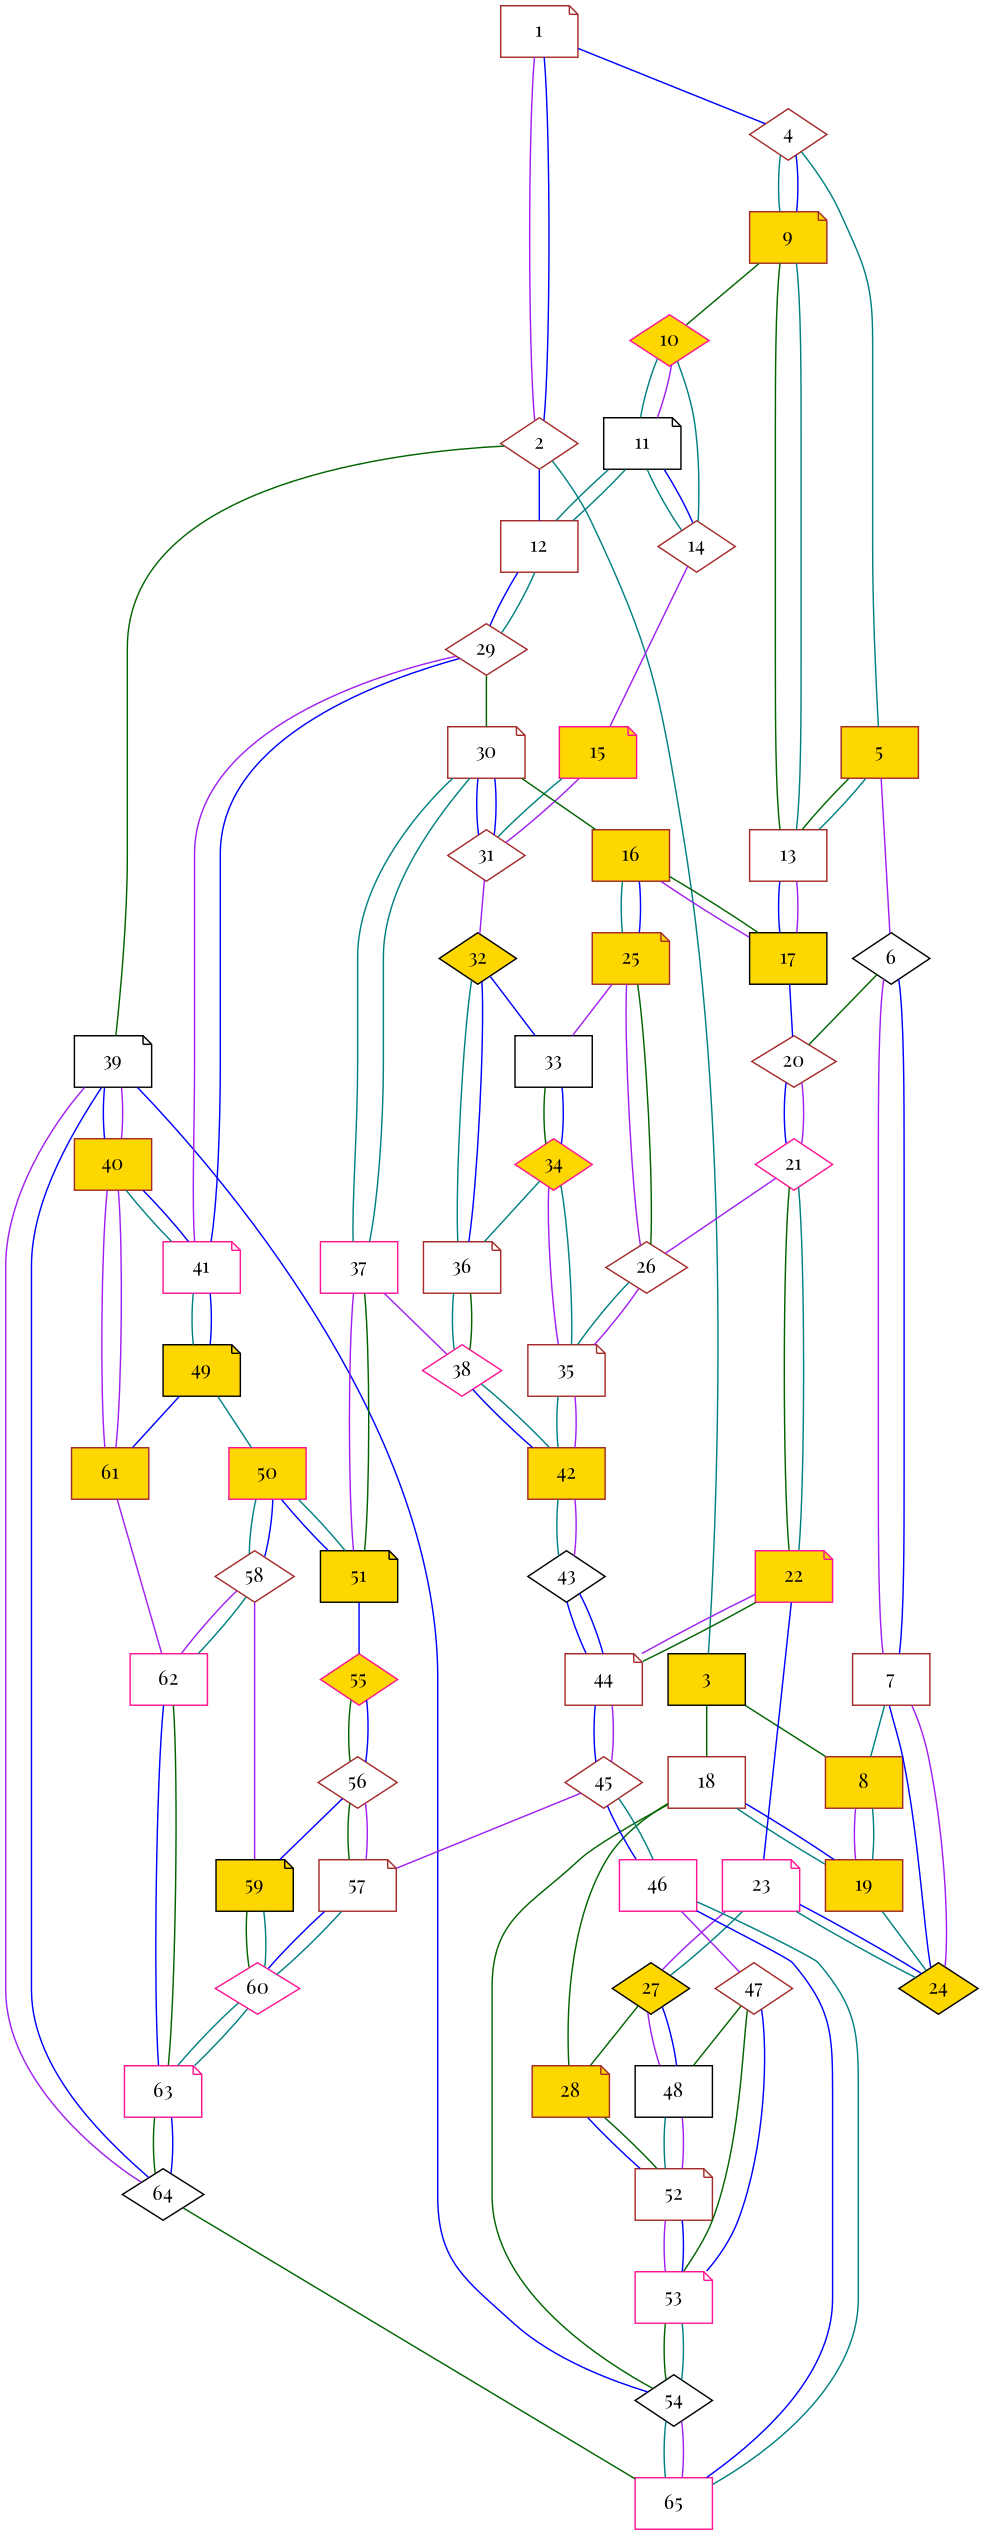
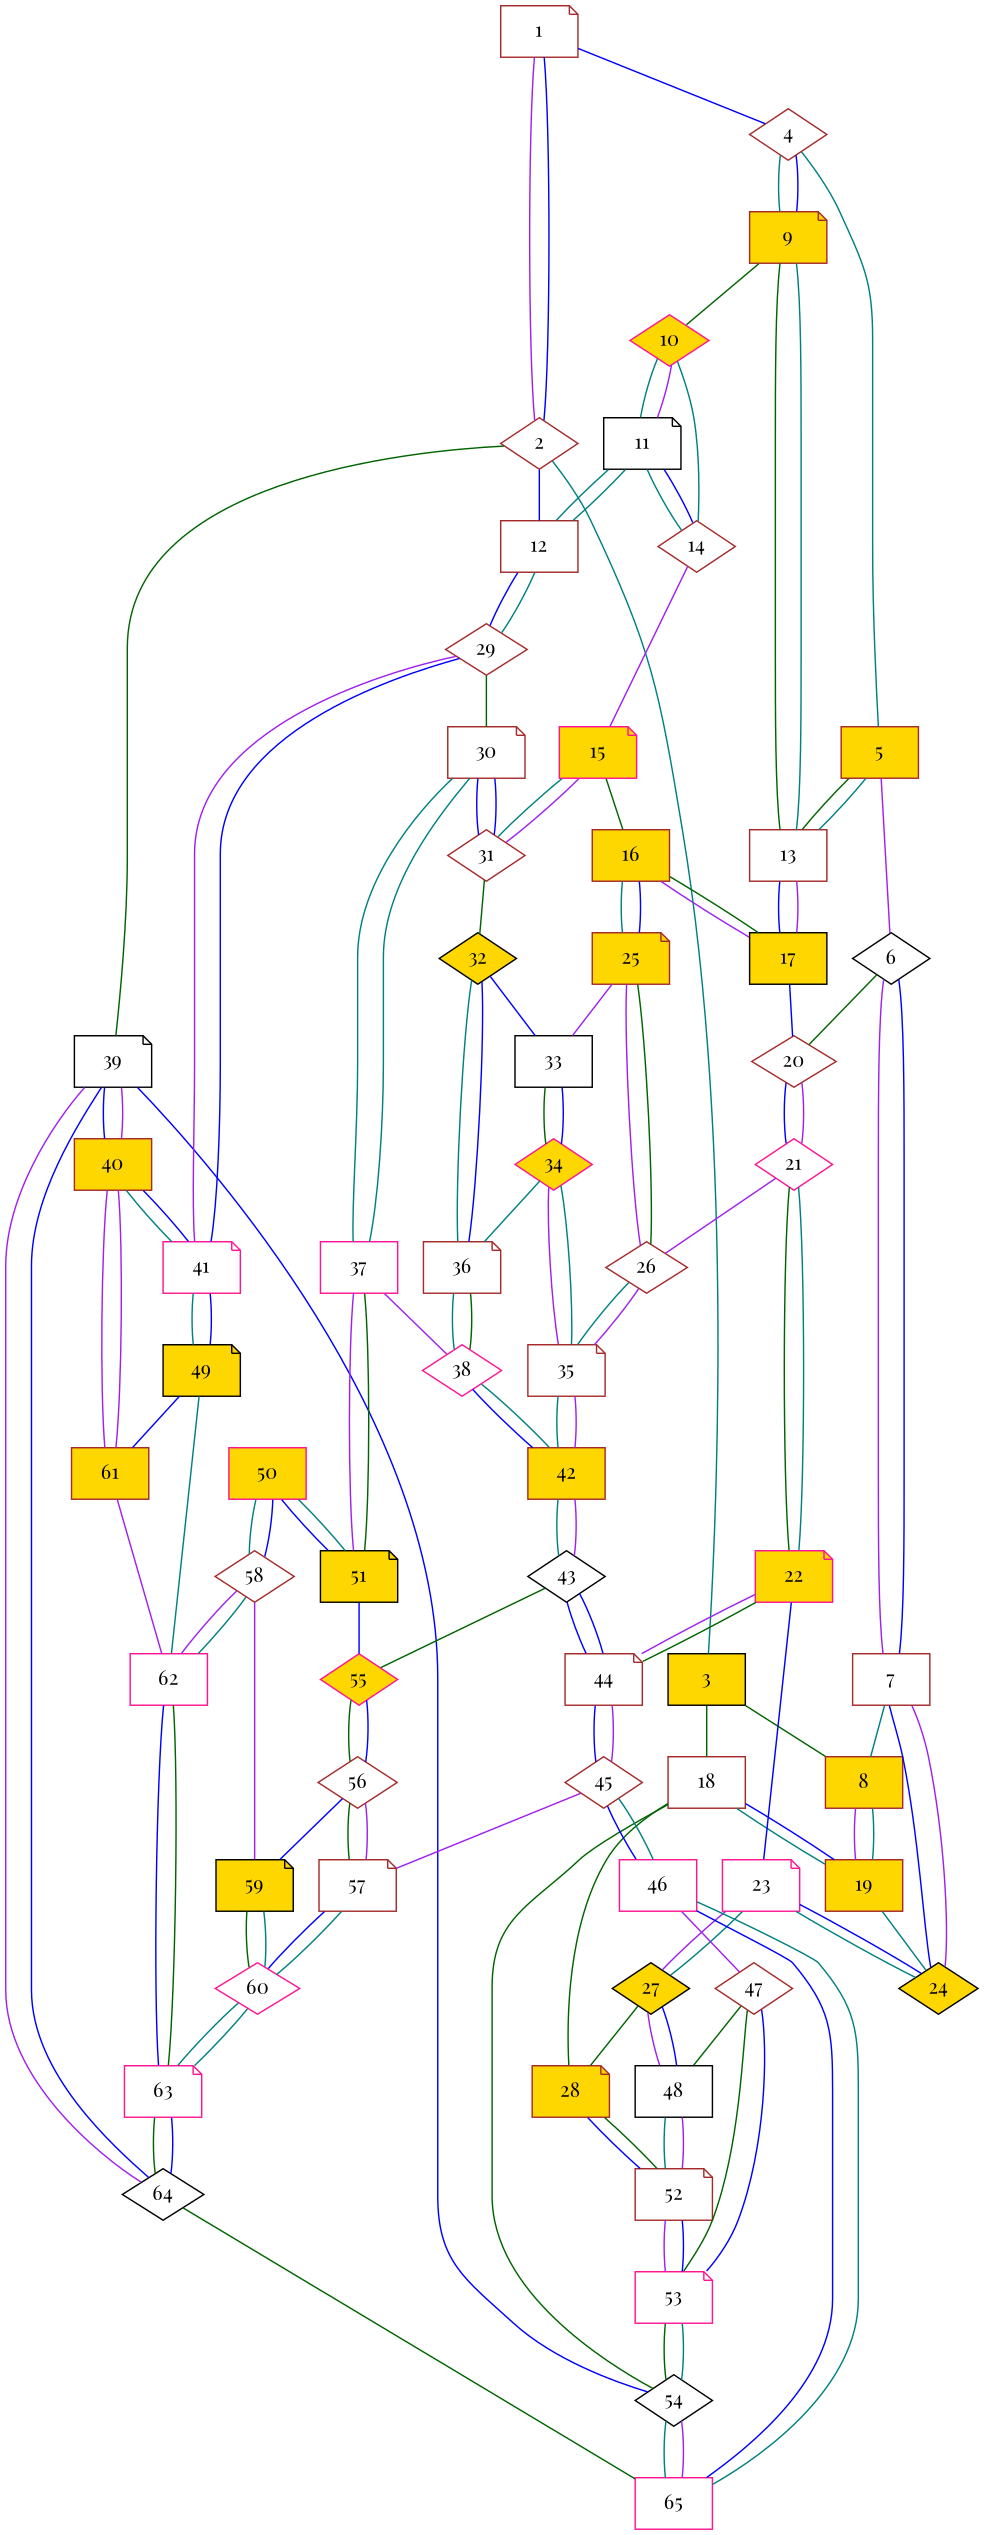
(562, 806) -> (614, 804)
(482, 907) -> (482, 907)
(235, 1422) -> (185, 1525)
none -> (463, 1628)
